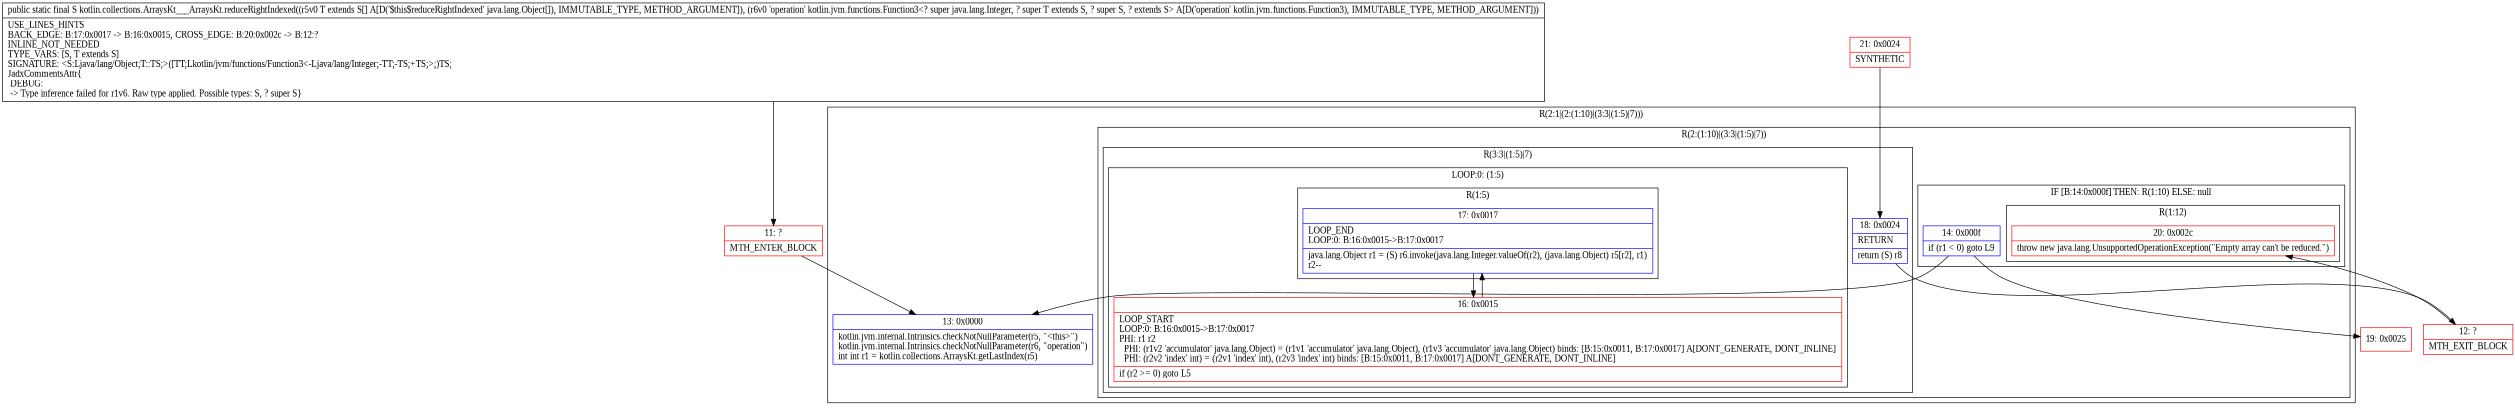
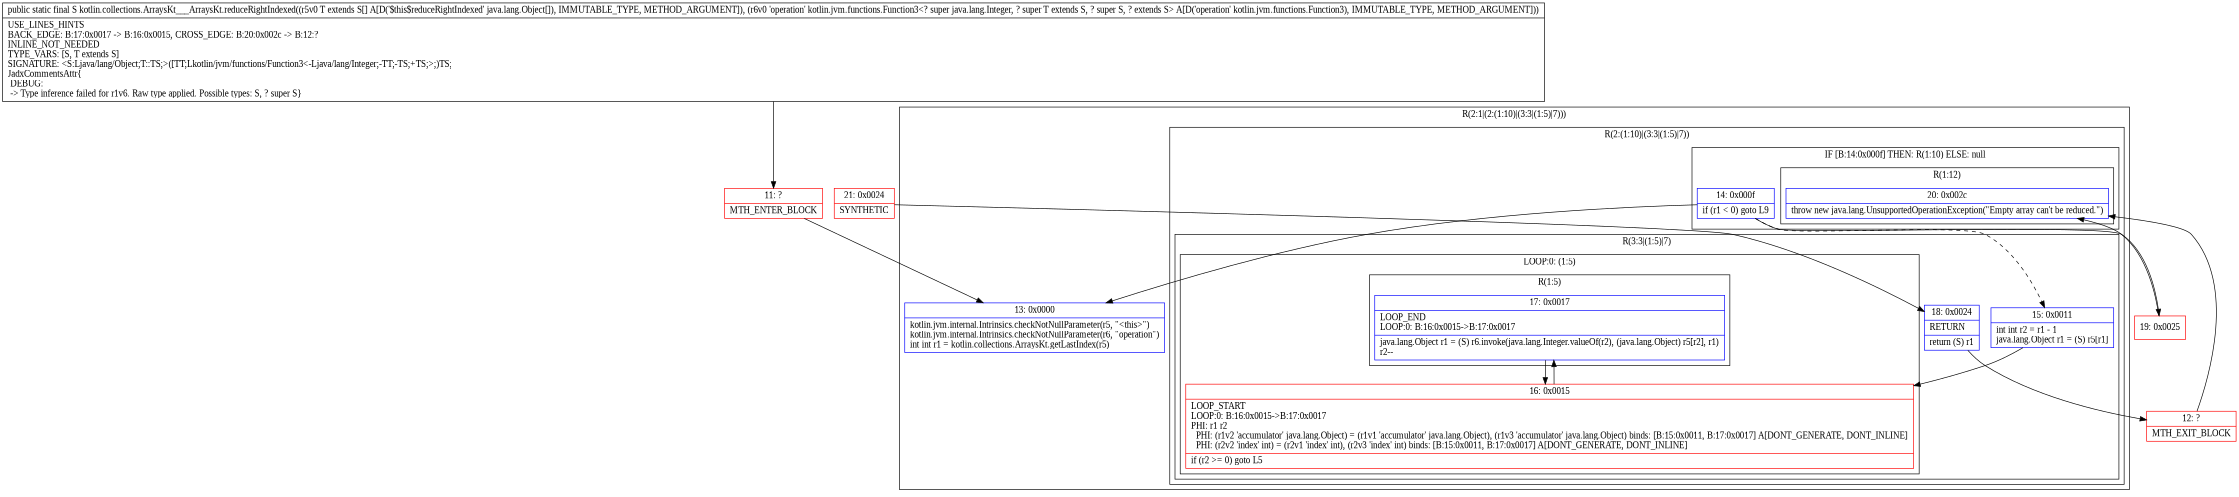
(2173, 241) -> (1947, 203)
none -> (2138, 254)
(1880, 256) -> (1952, 342)
none -> (2052, 328)
